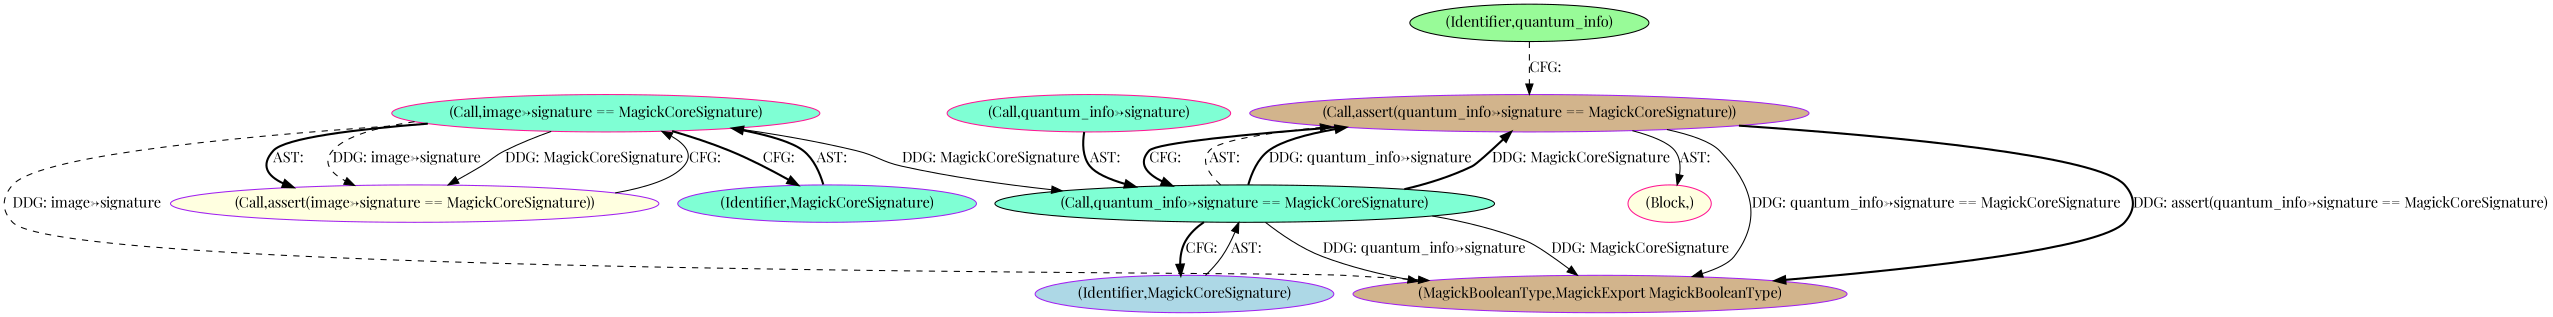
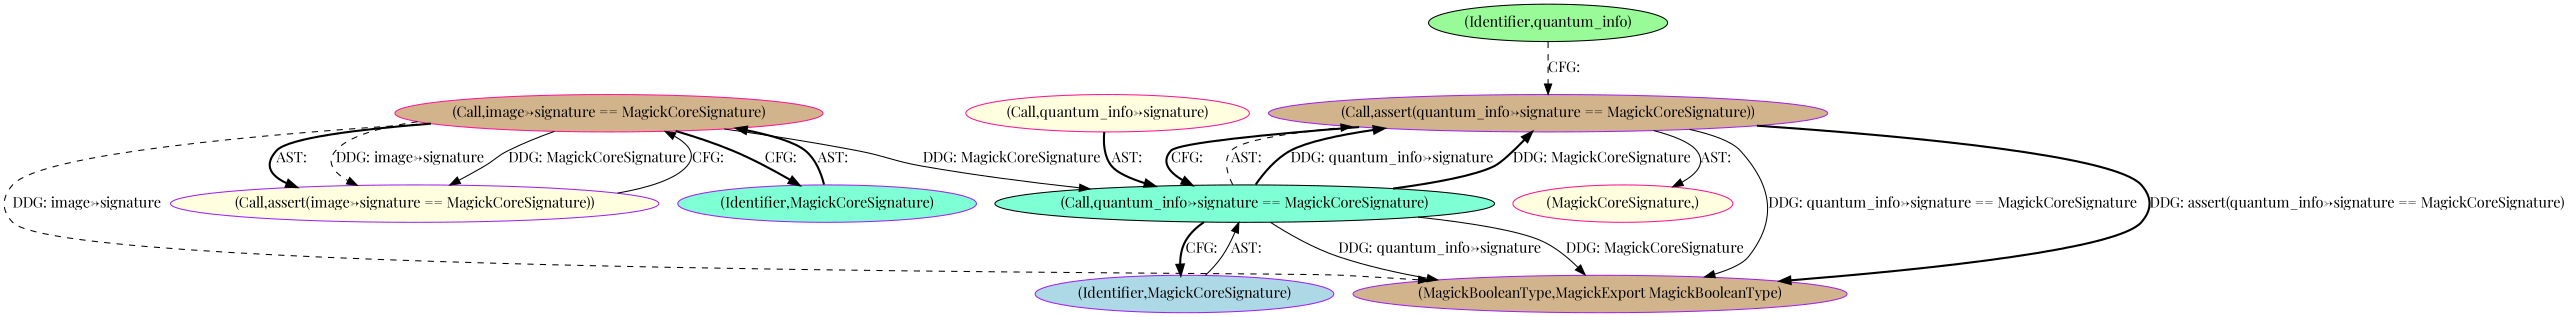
(606, 113) -> (609, 113)
(1089, 113) -> (1108, 113)
(1670, 204) -> (1623, 204)
